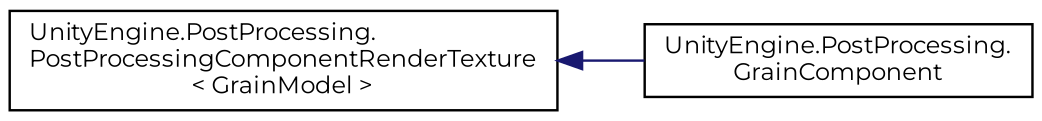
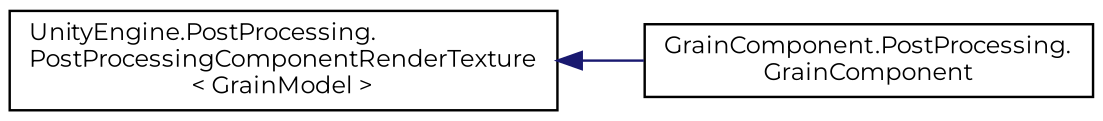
(839, 61) -> (869, 61)
